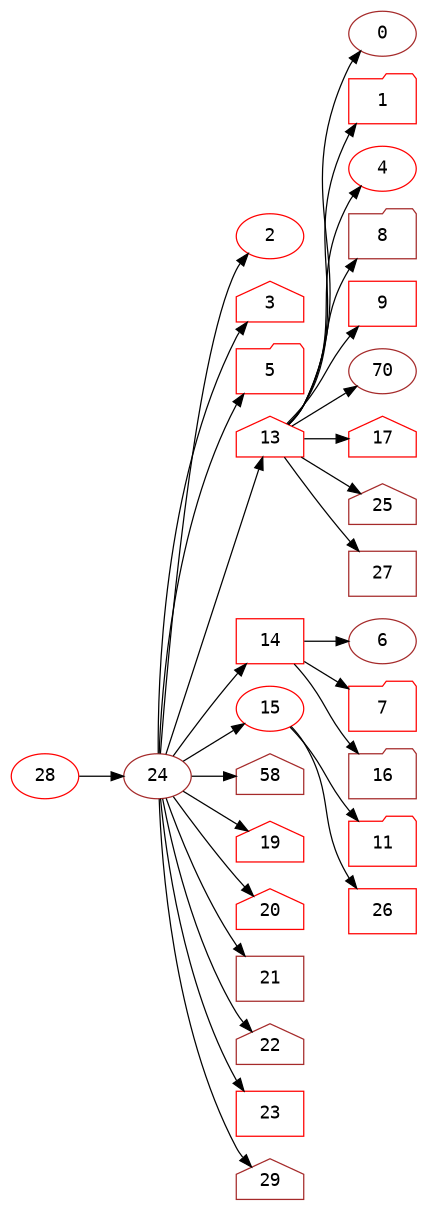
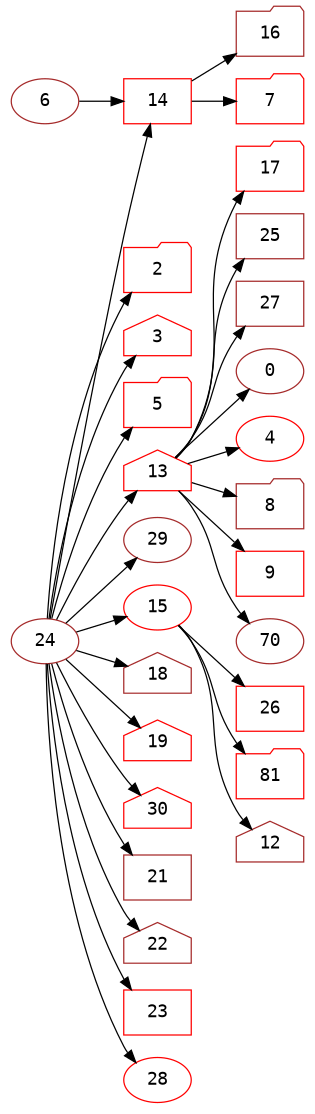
(382, 101) -> none
(270, 236) -> (158, 270)
(382, 439) -> (270, 169)
(382, 506) -> (270, 236)
(320, 641) -> (95, 101)
(95, 776) -> (65, 863)
(270, 776) -> (158, 675)
none -> (270, 844)
(382, 844) -> (270, 776)
(270, 911) -> (158, 810)
(270, 1181) -> (158, 540)
